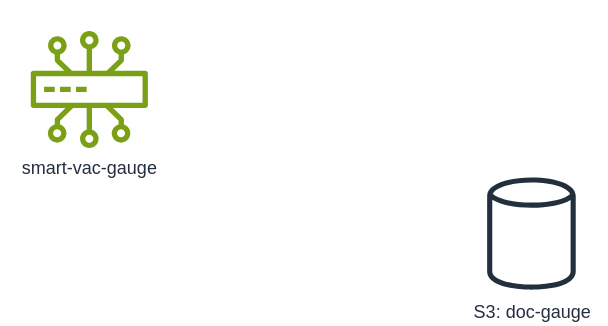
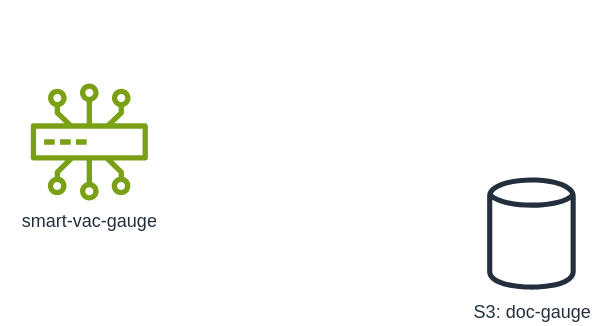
(89, 89) -> (89, 142)
